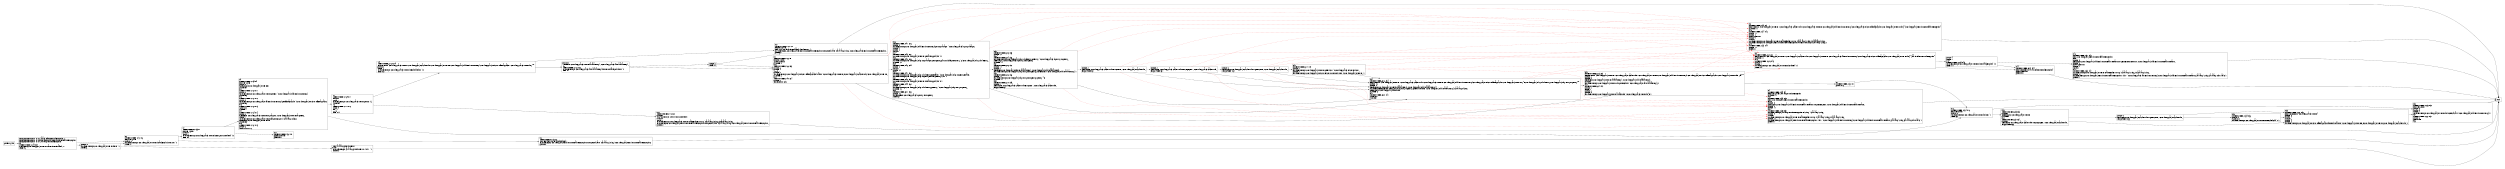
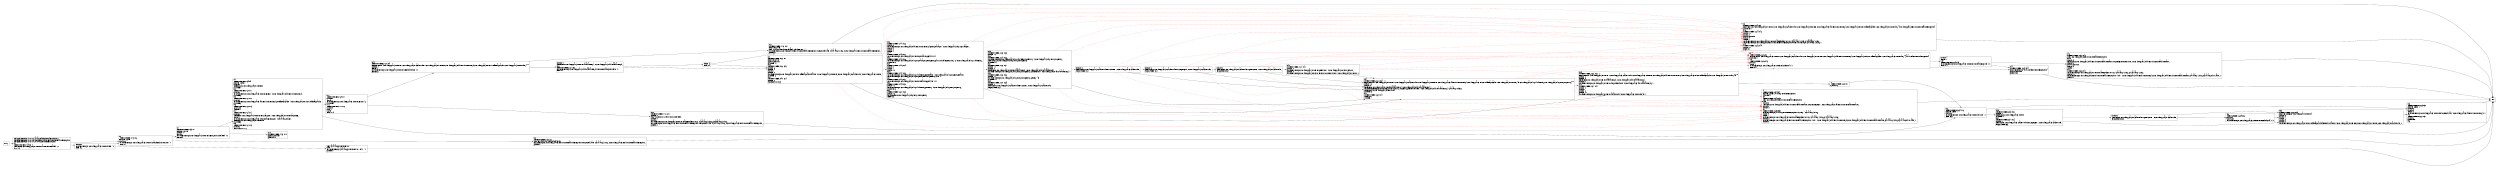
(9, 143) -> (6, 143)
